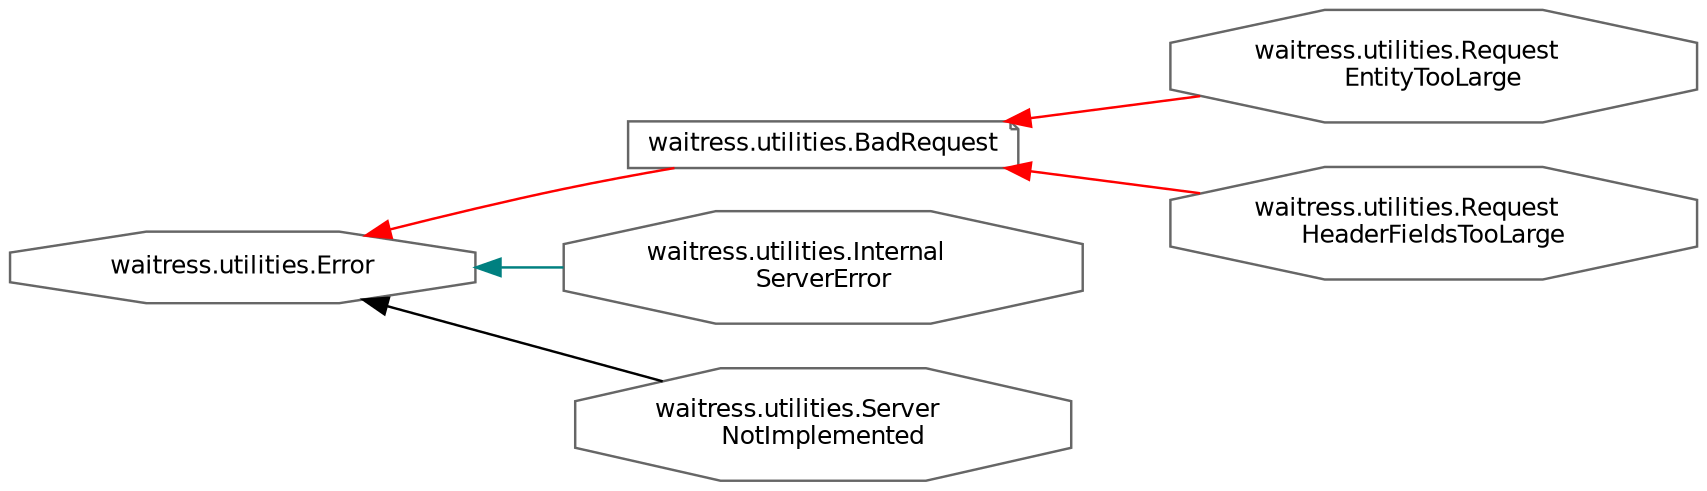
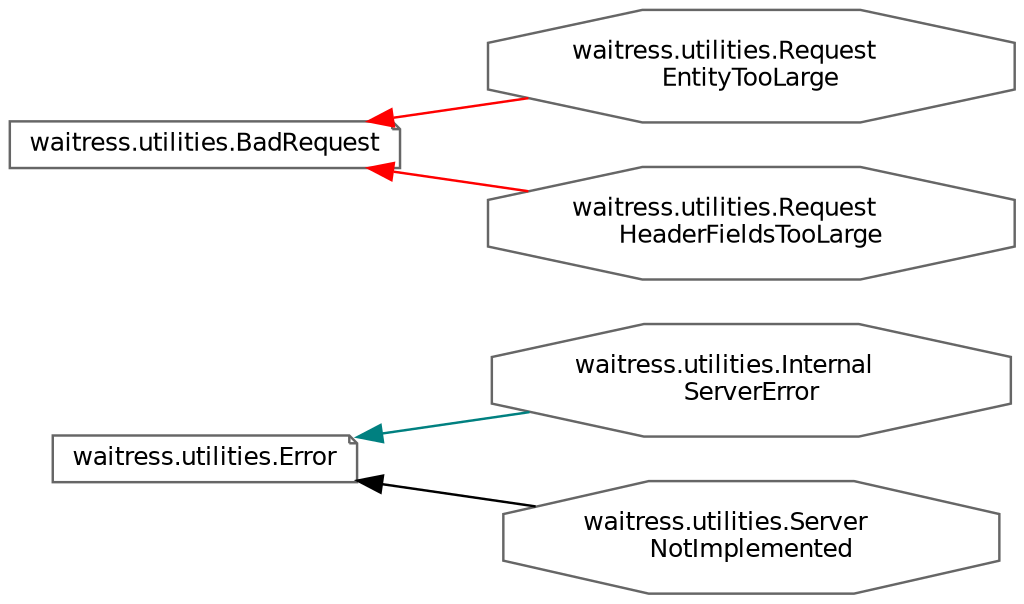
(532, 196) -> none
(243, 267) -> (205, 459)
